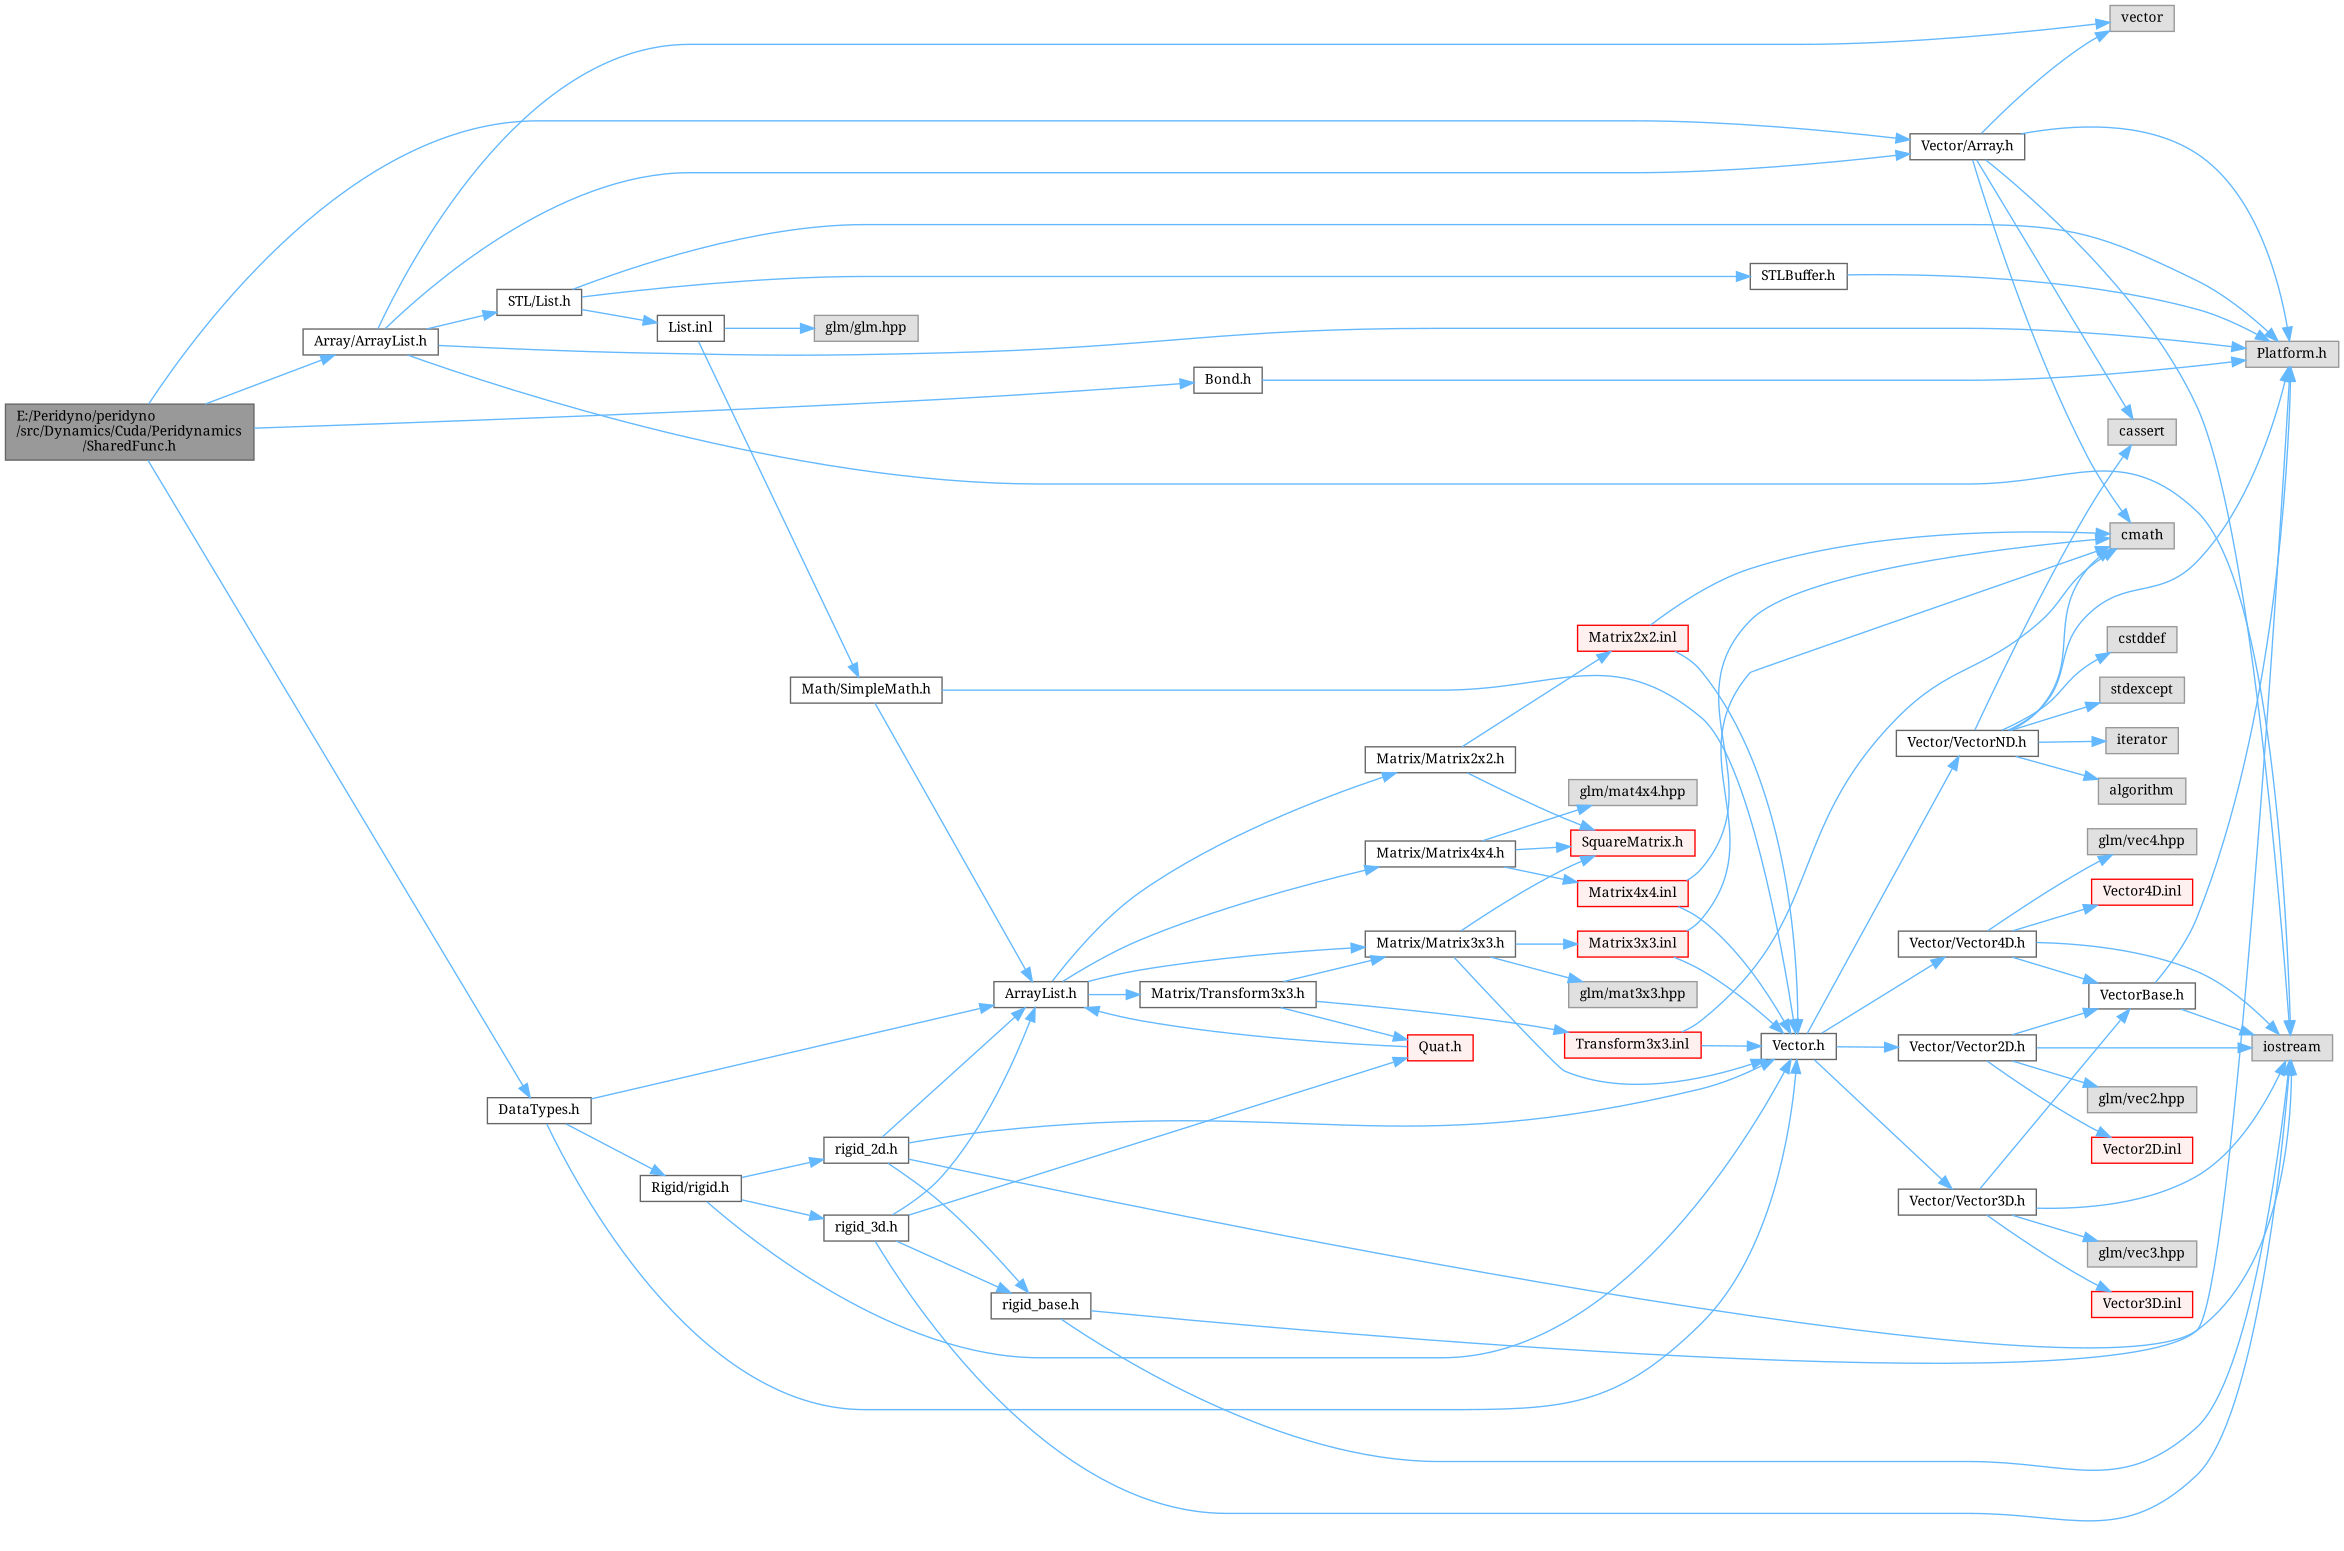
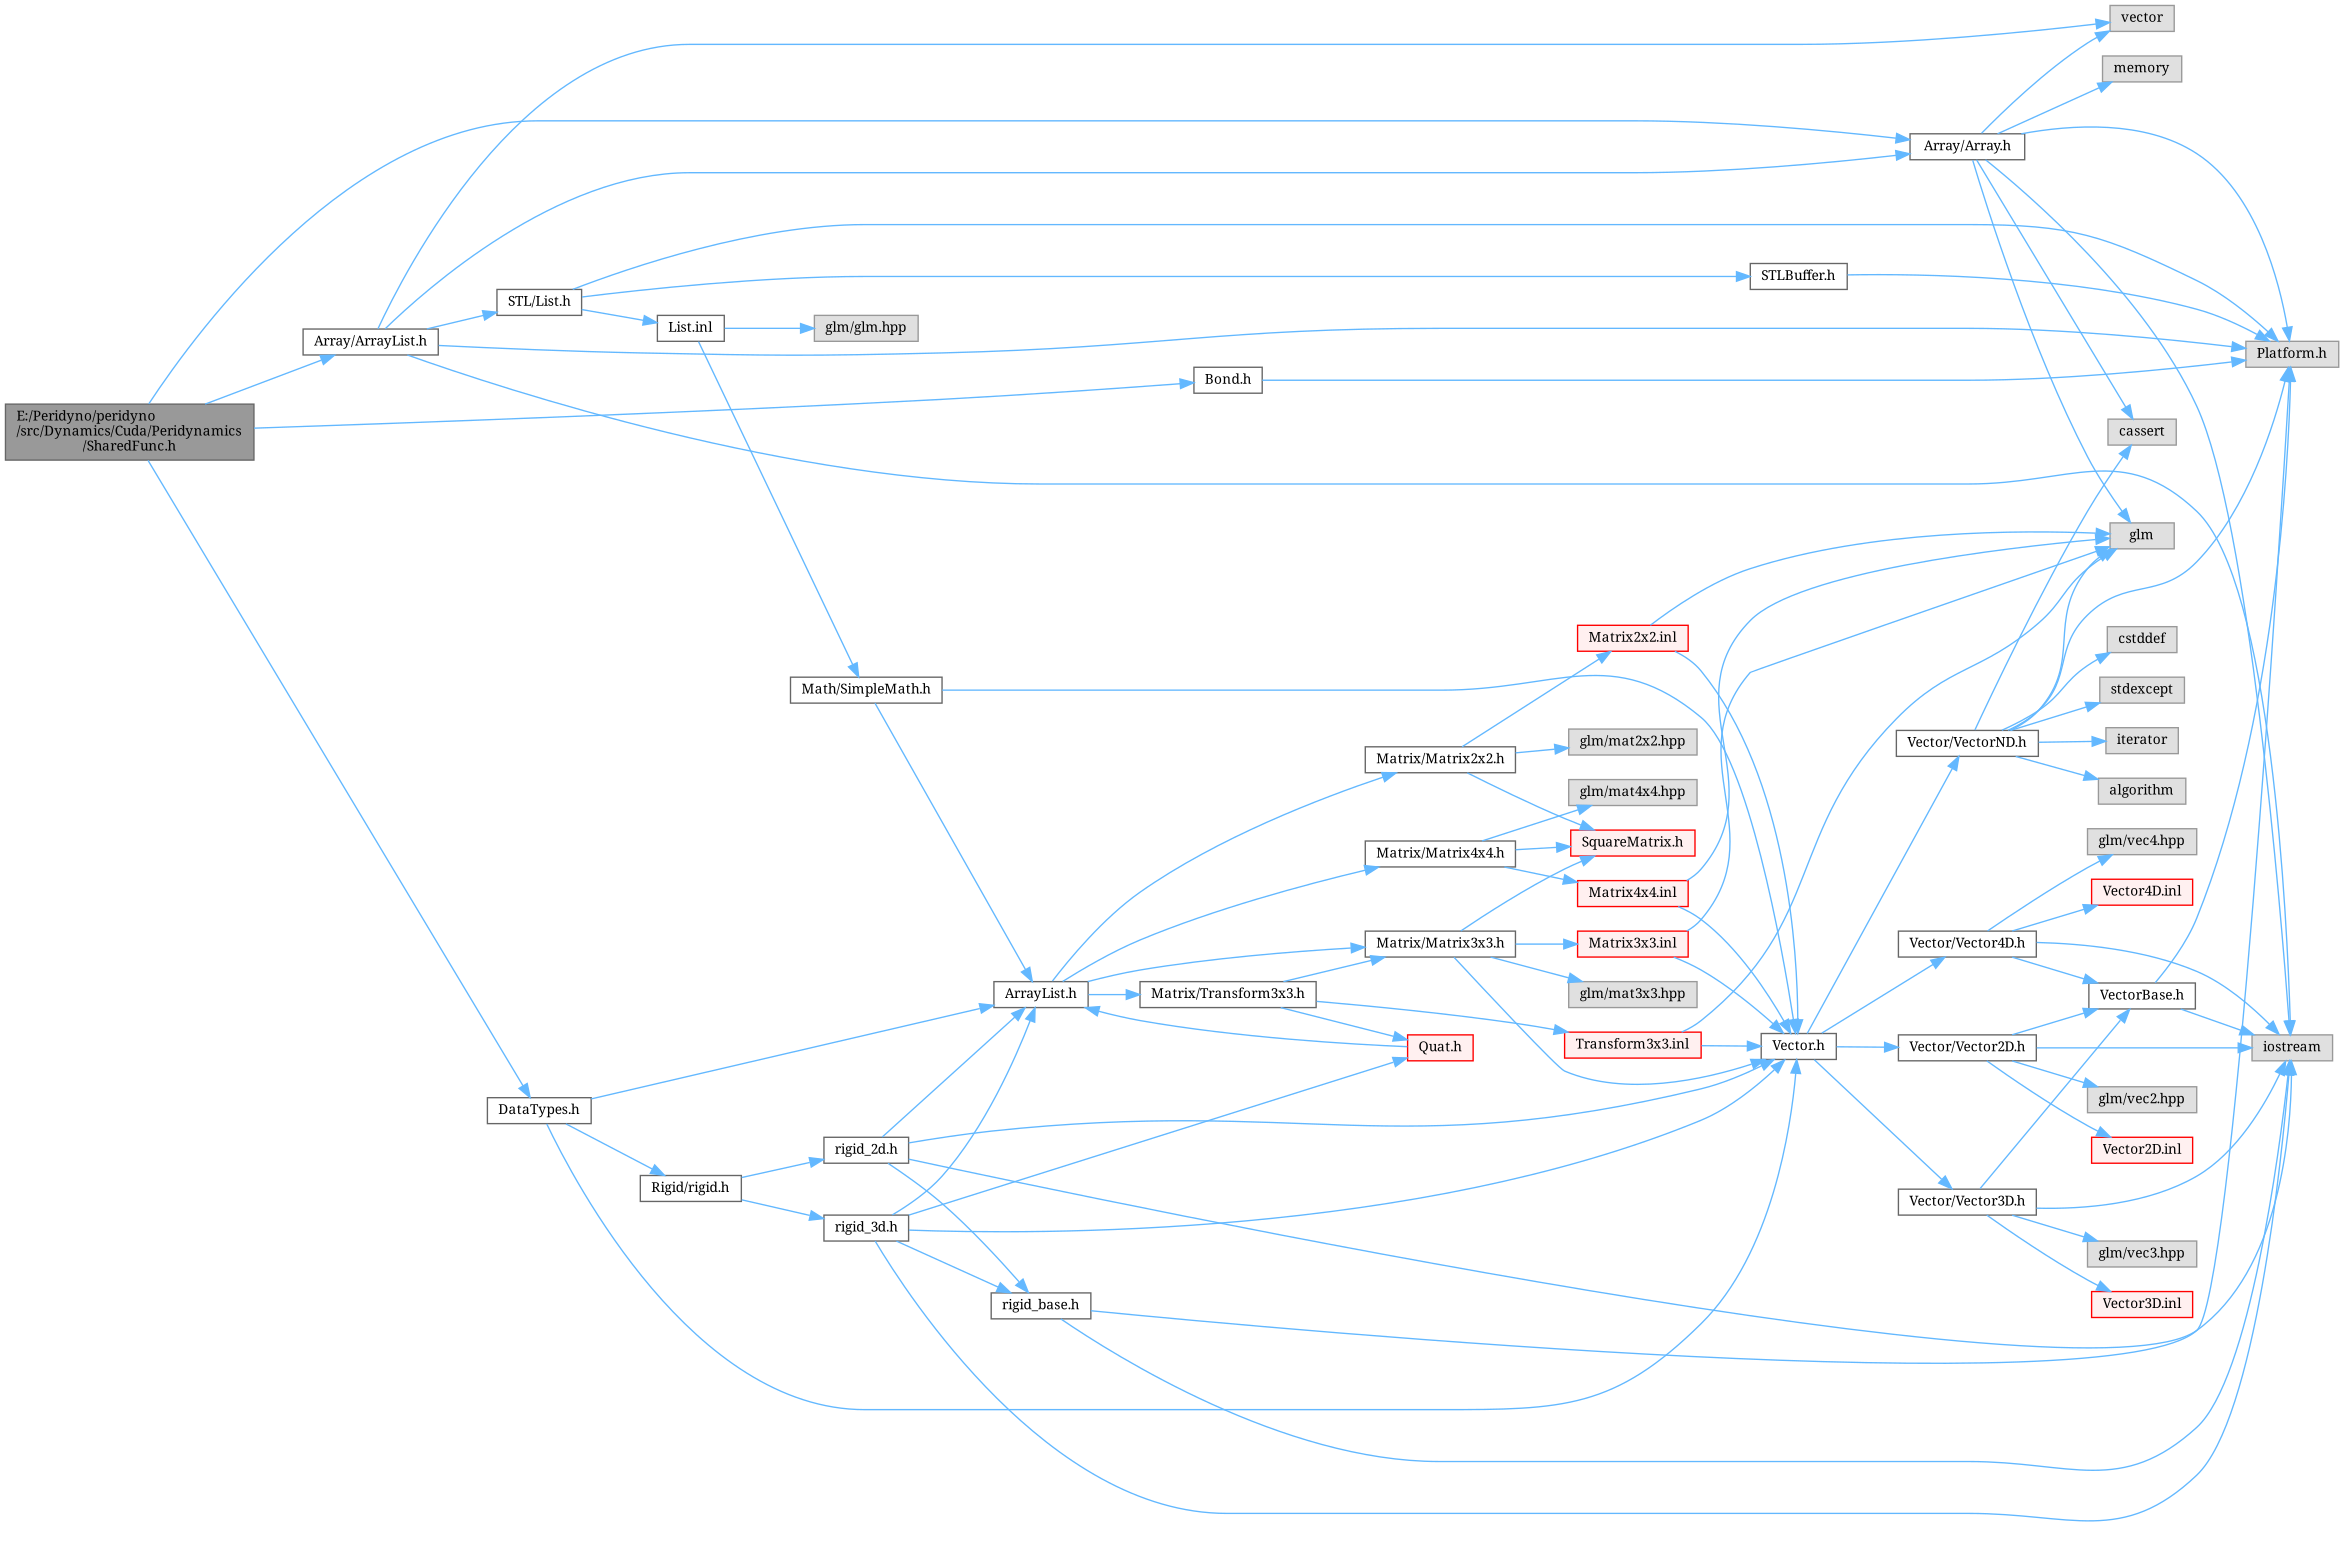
none -> (2142, 69)
(1967, 147) -> (1967, 147)
(2142, 536) -> (2142, 536)
none -> (1633, 742)
(1287, 1358) -> (1355, 1208)
